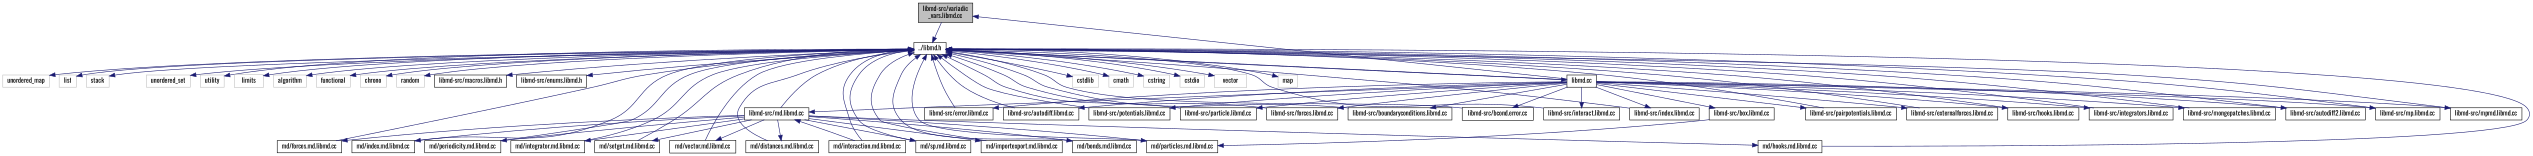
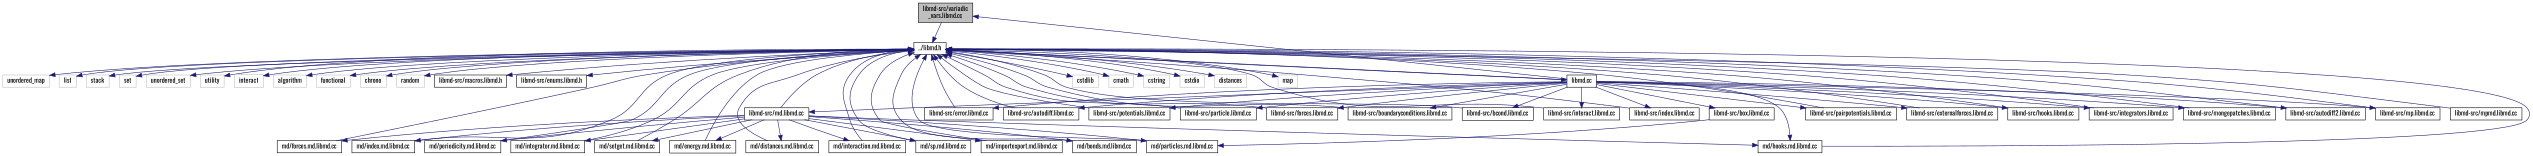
none -> (128, 81)
(249, 81) -> (249, 81)
(1231, 81) -> (1231, 81)
(2021, 90) -> (1704, 87)
(1498, 114) -> (1498, 114)
(828, 131) -> (816, 130)
(703, 147) -> (703, 147)
